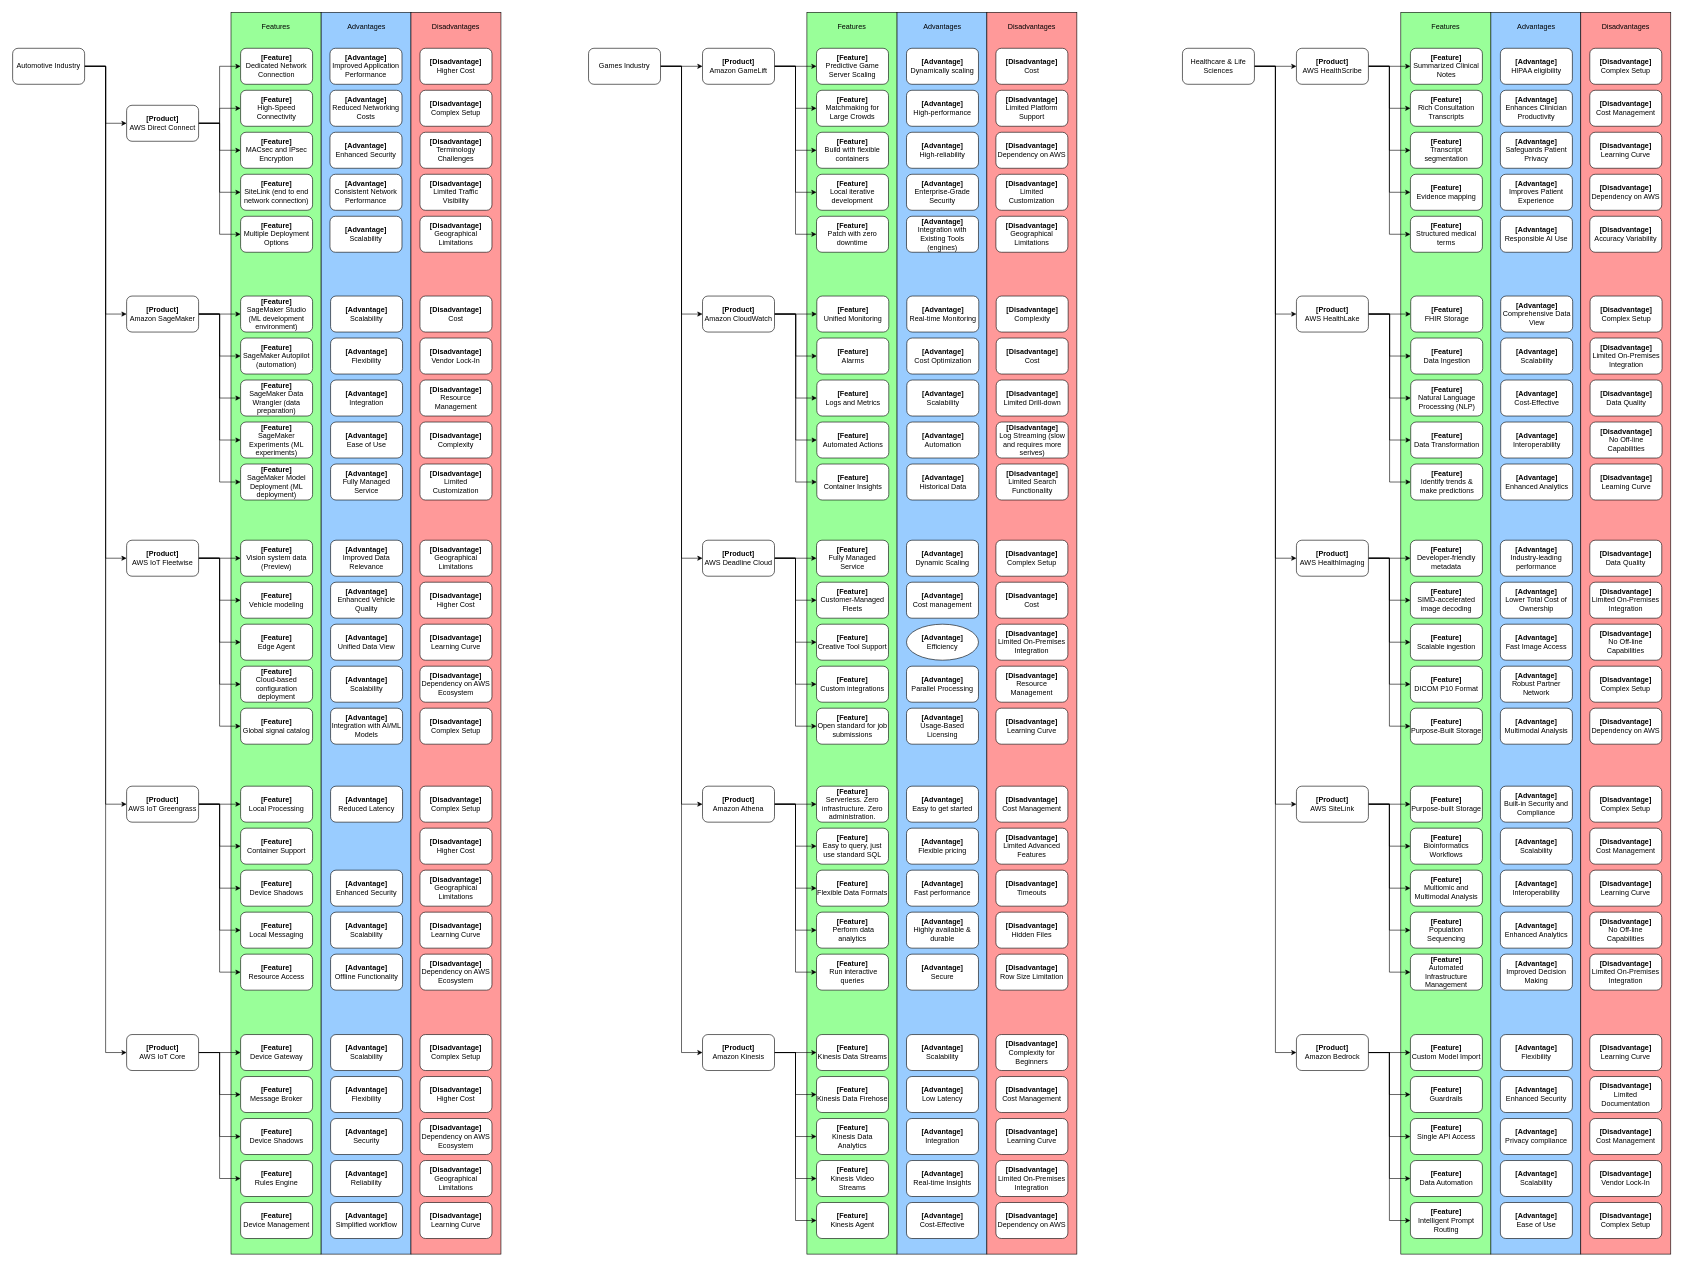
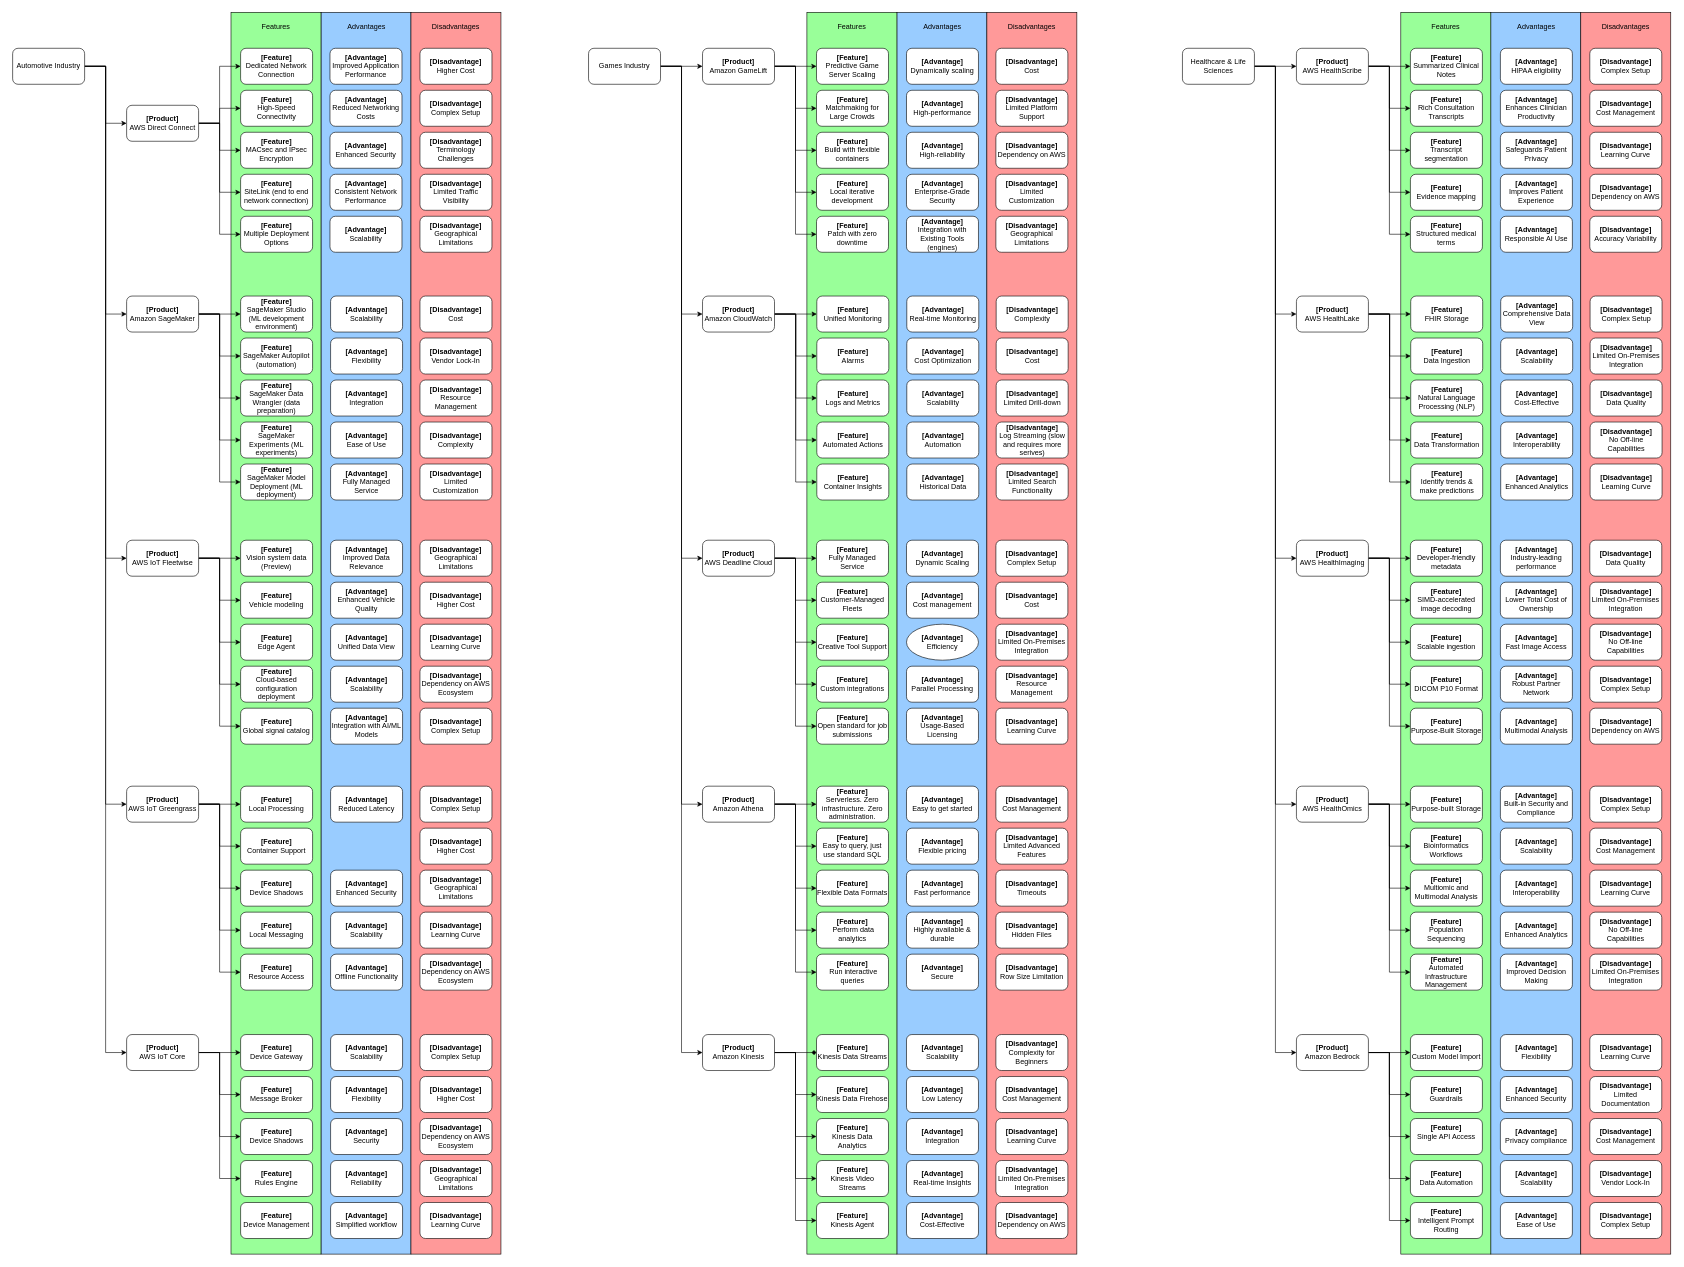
(1332, 804) -> (1332, 804)
(810, 1053) -> (810, 1053)
